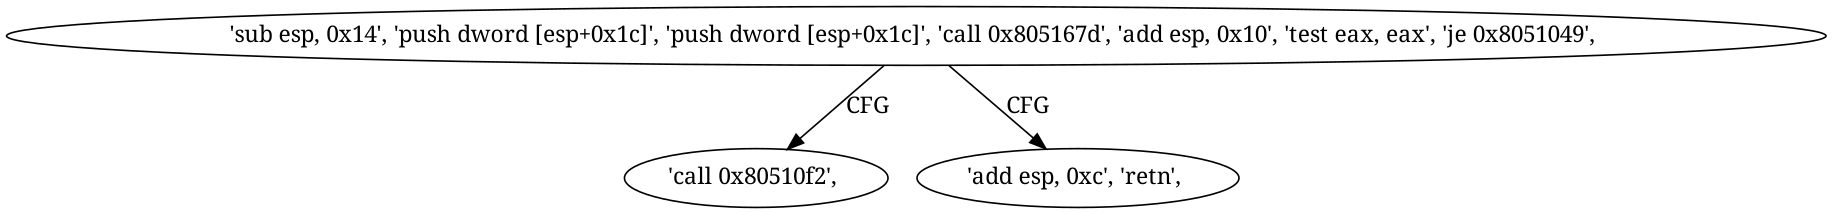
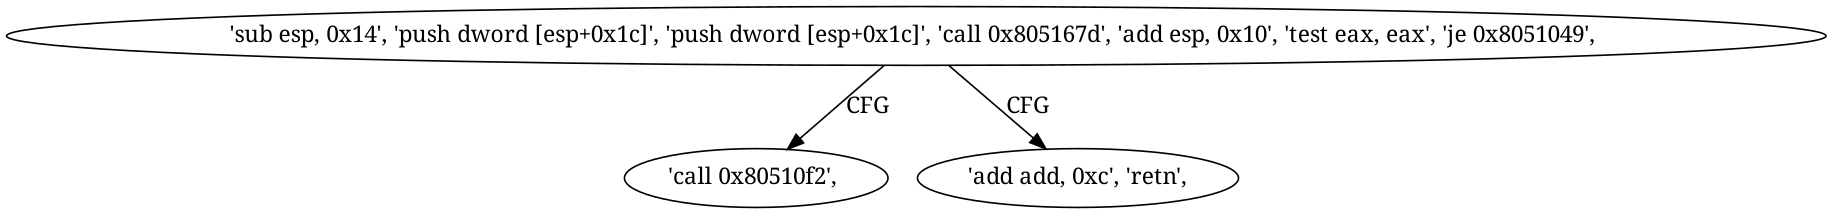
(1078, 178) -> (1078, 178)
